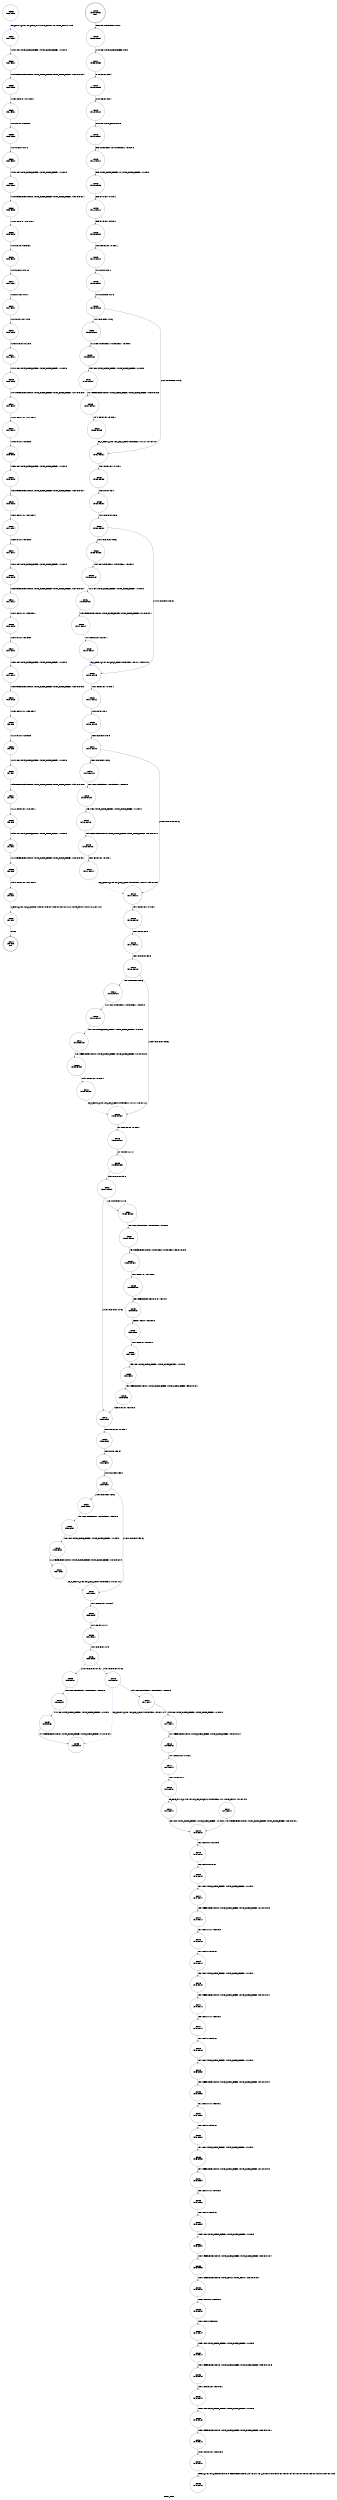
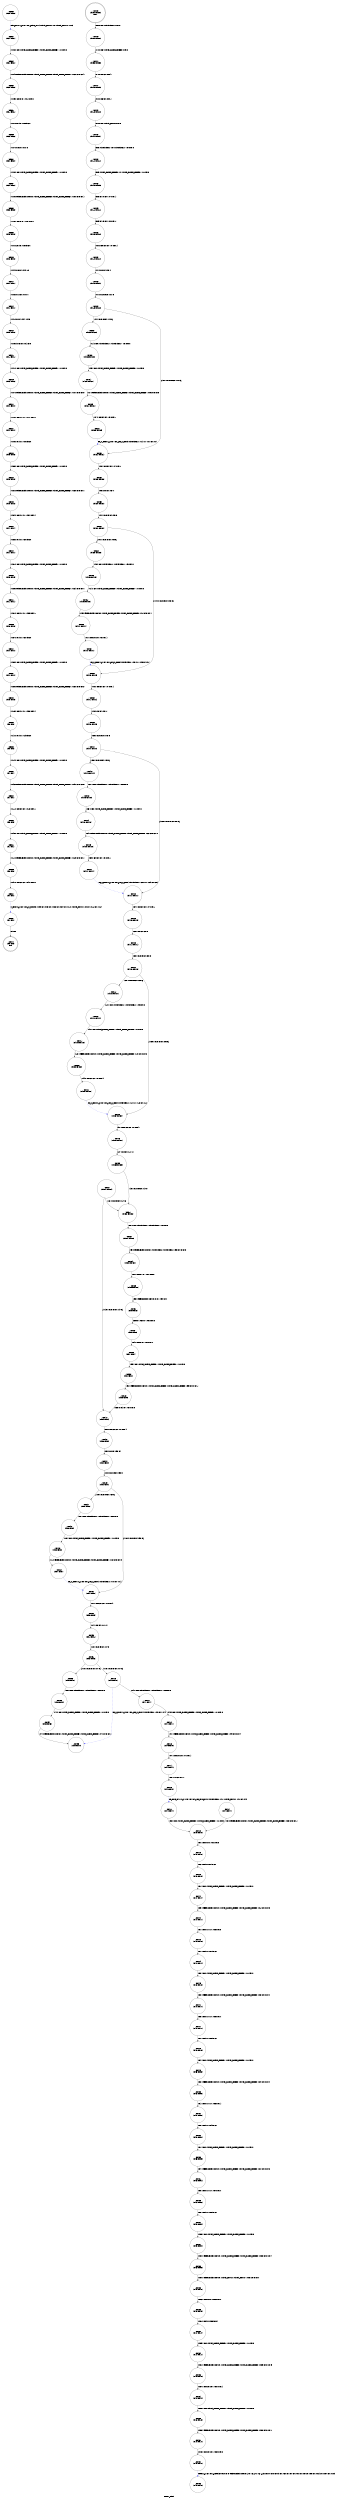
(108, 1174) -> (128, 1187)
